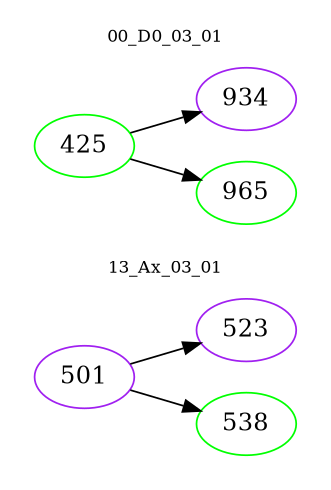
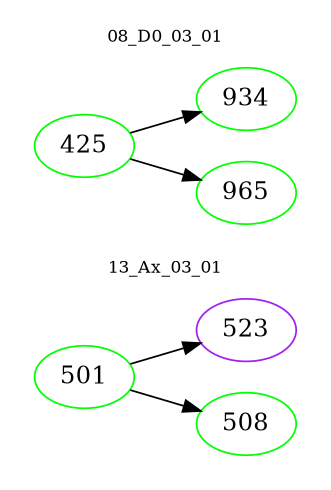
(165, 37) -> (165, 37)
(246, 99) -> (246, 99)
(84, 377) -> (84, 377)
(246, 424) -> (246, 424)
